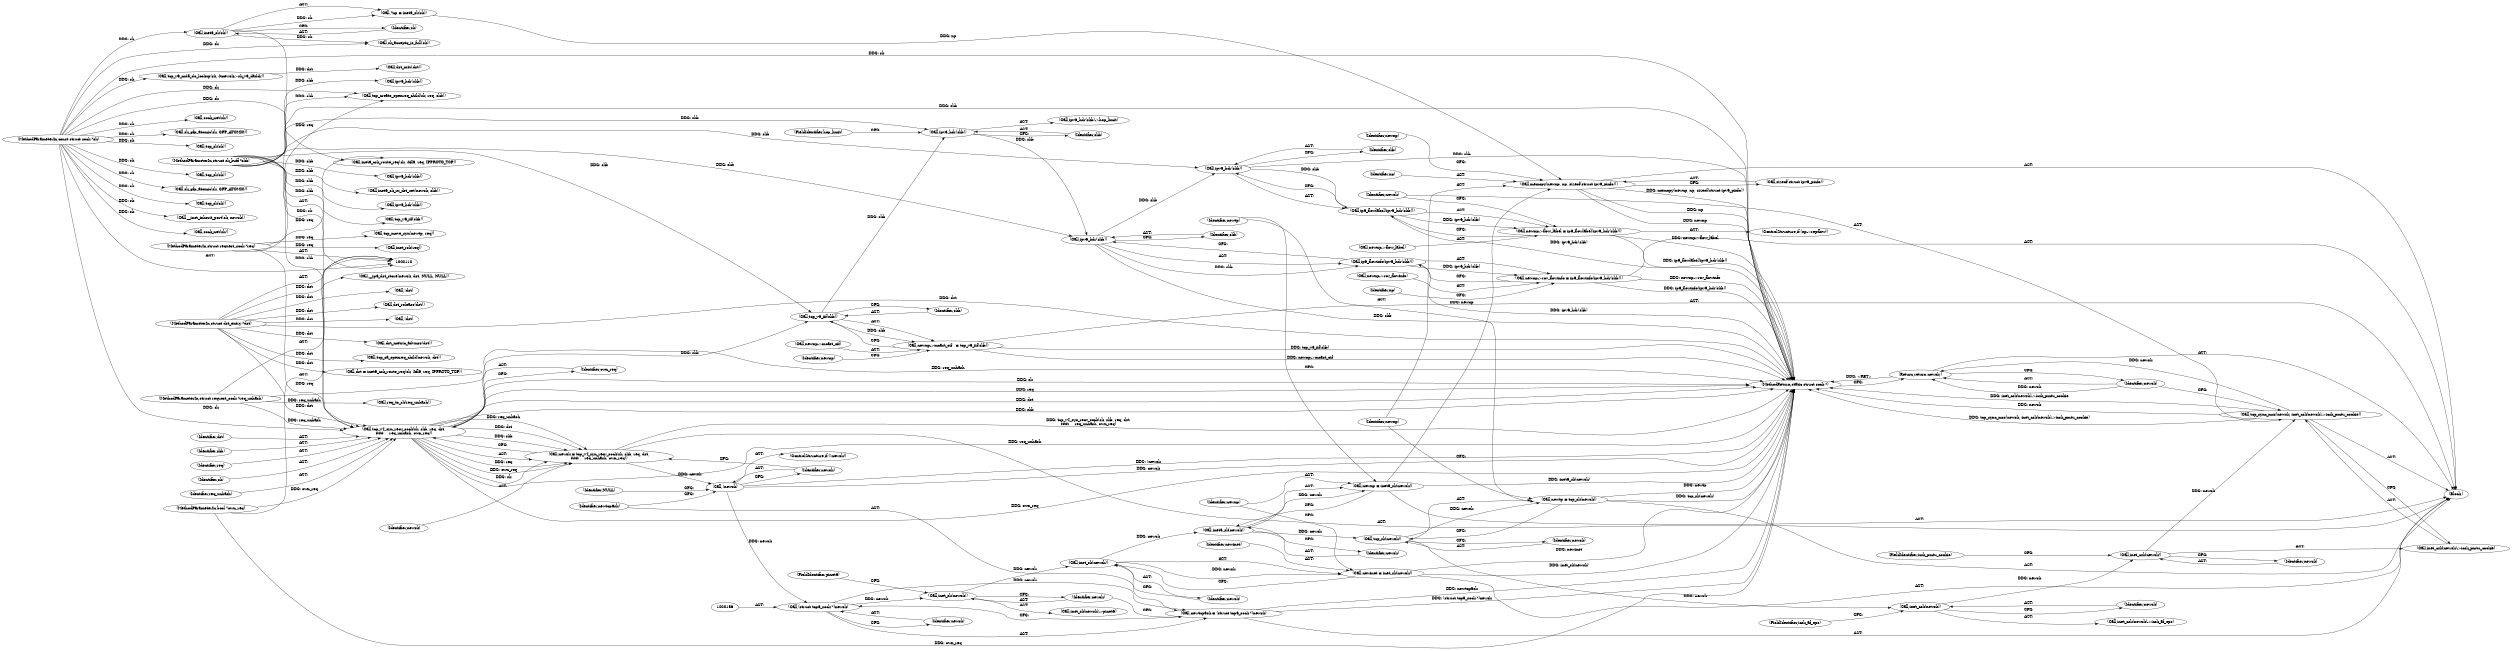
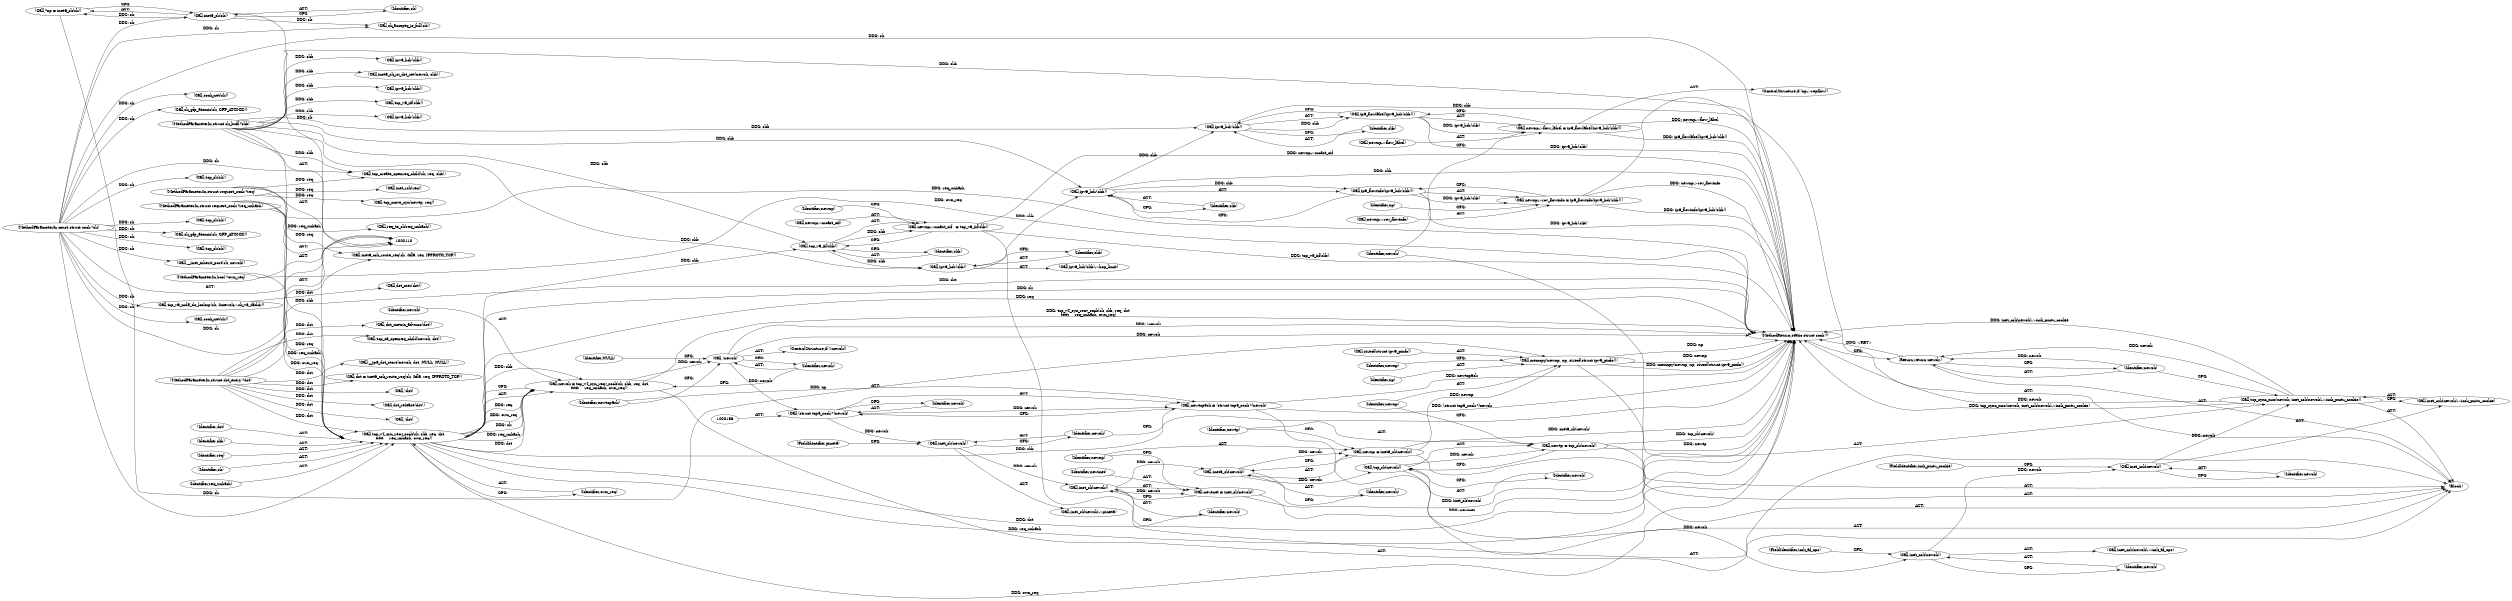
none -> (138, 7)
(818, 132) -> none
(1695, 186) -> none
(1946, 589) -> none
